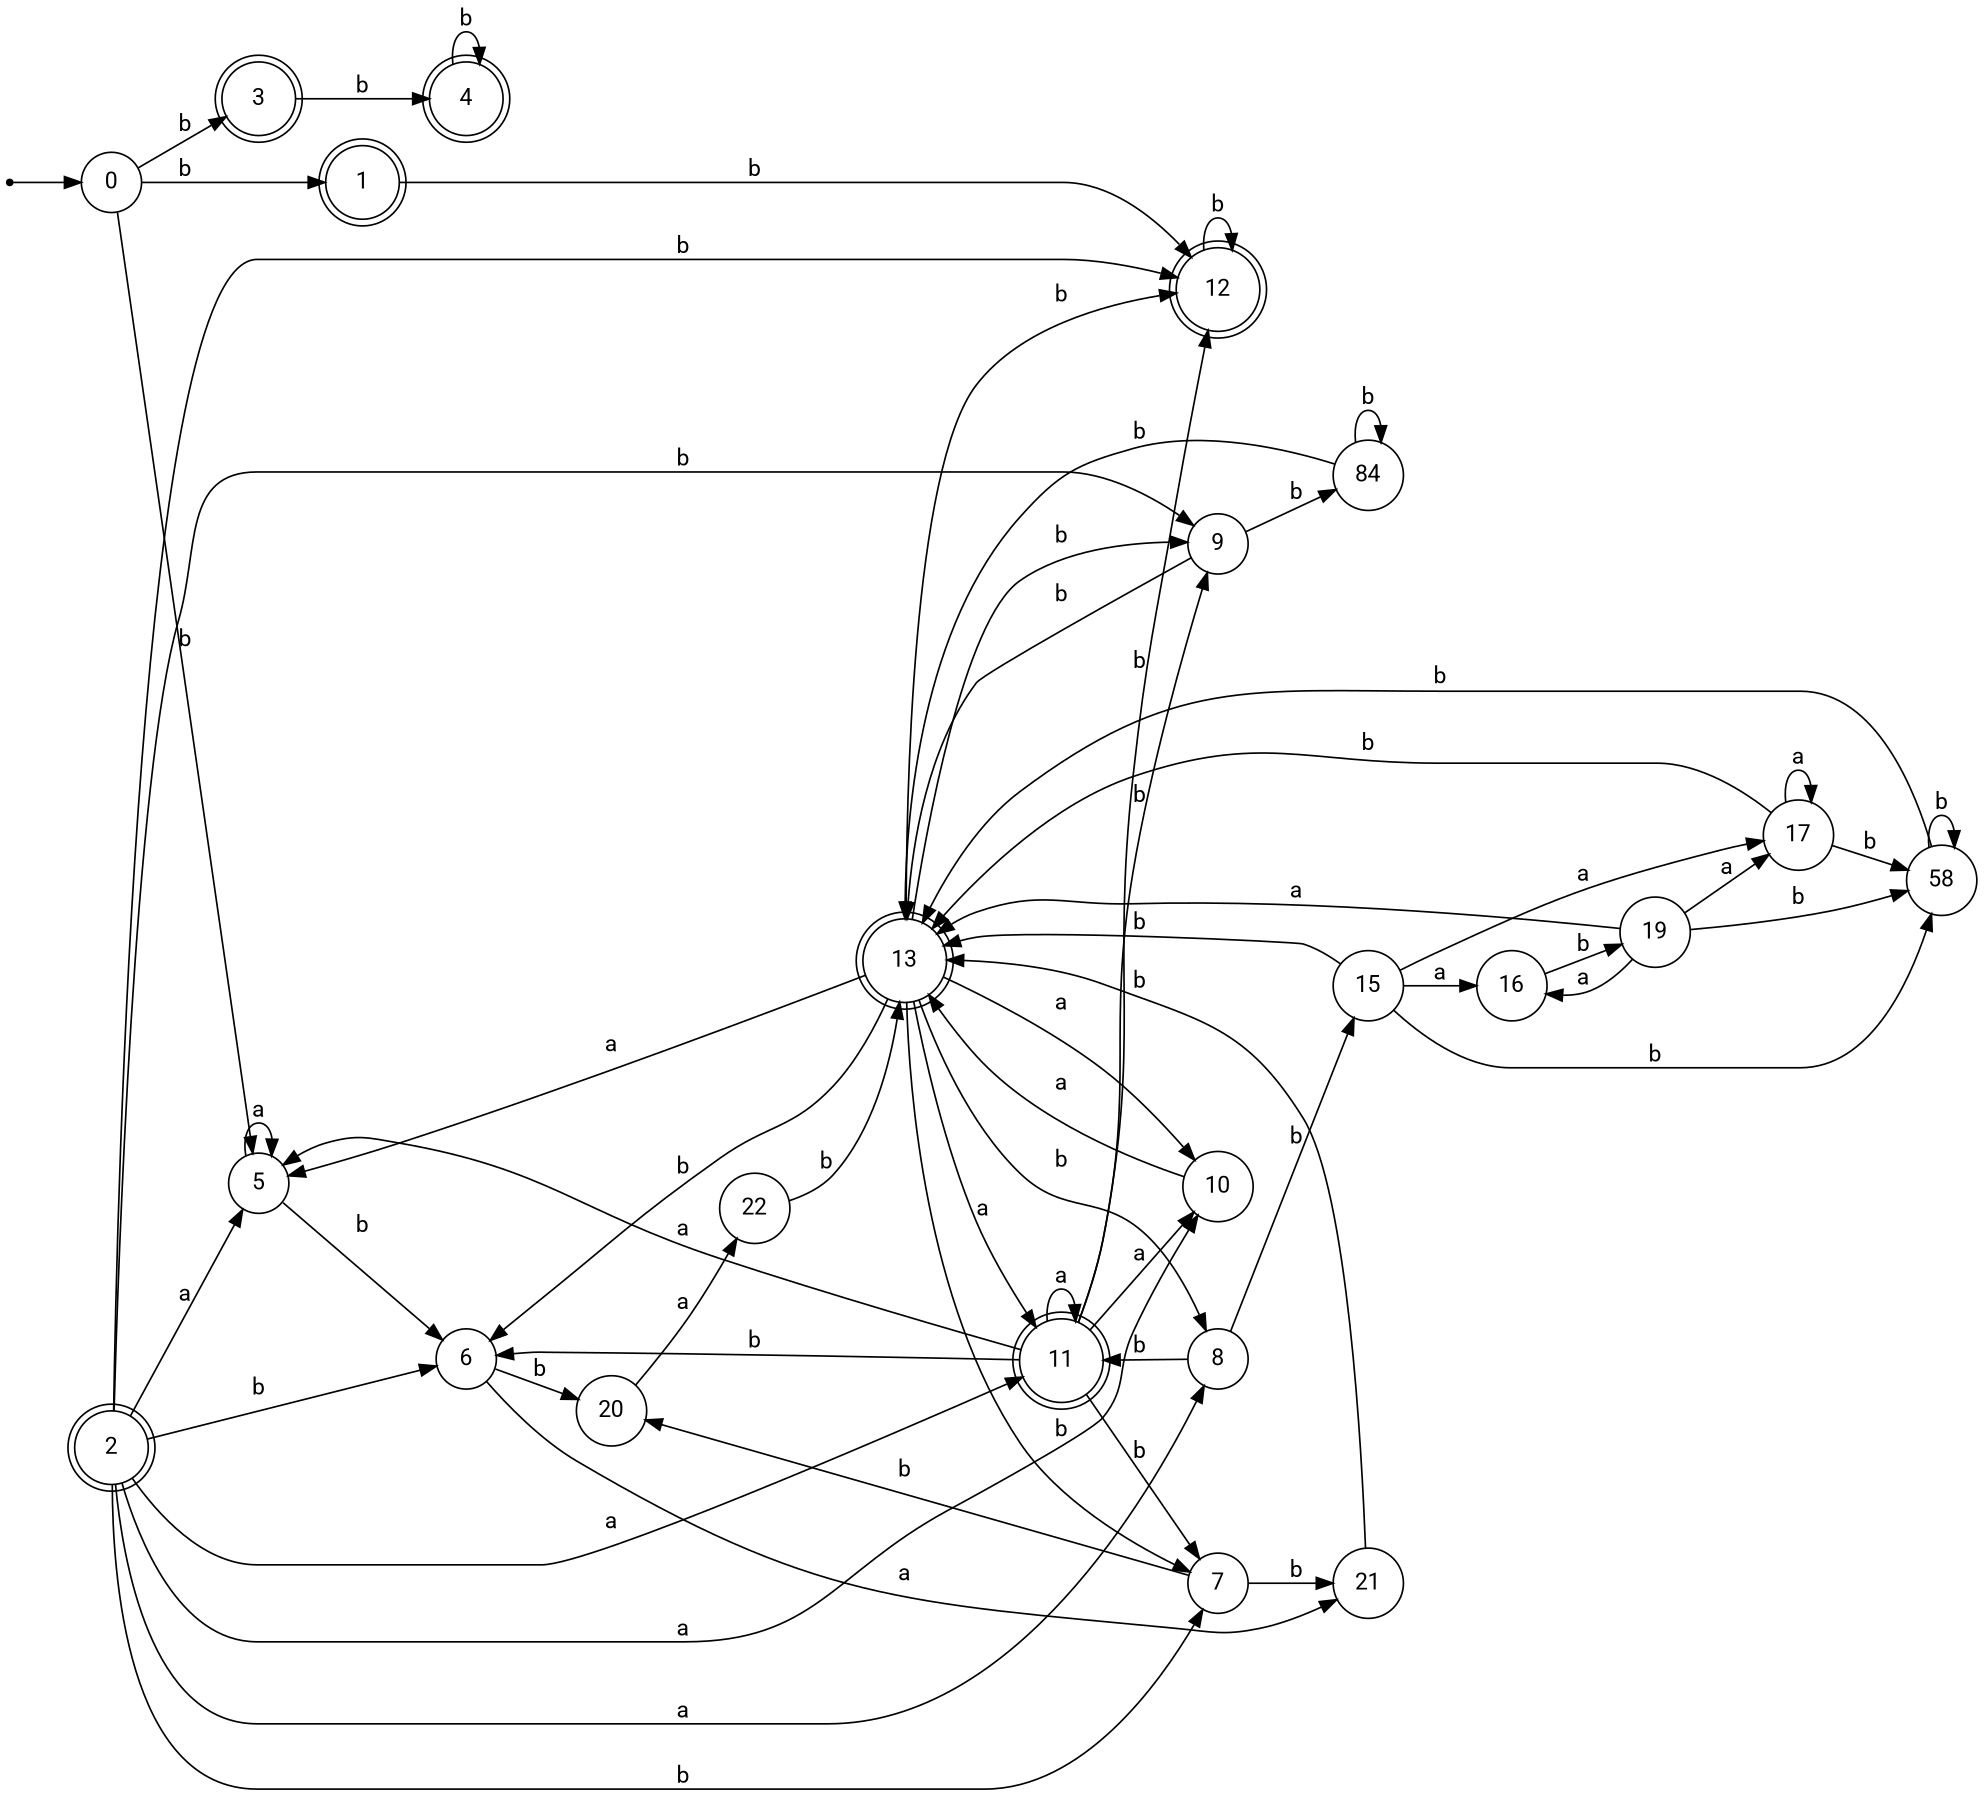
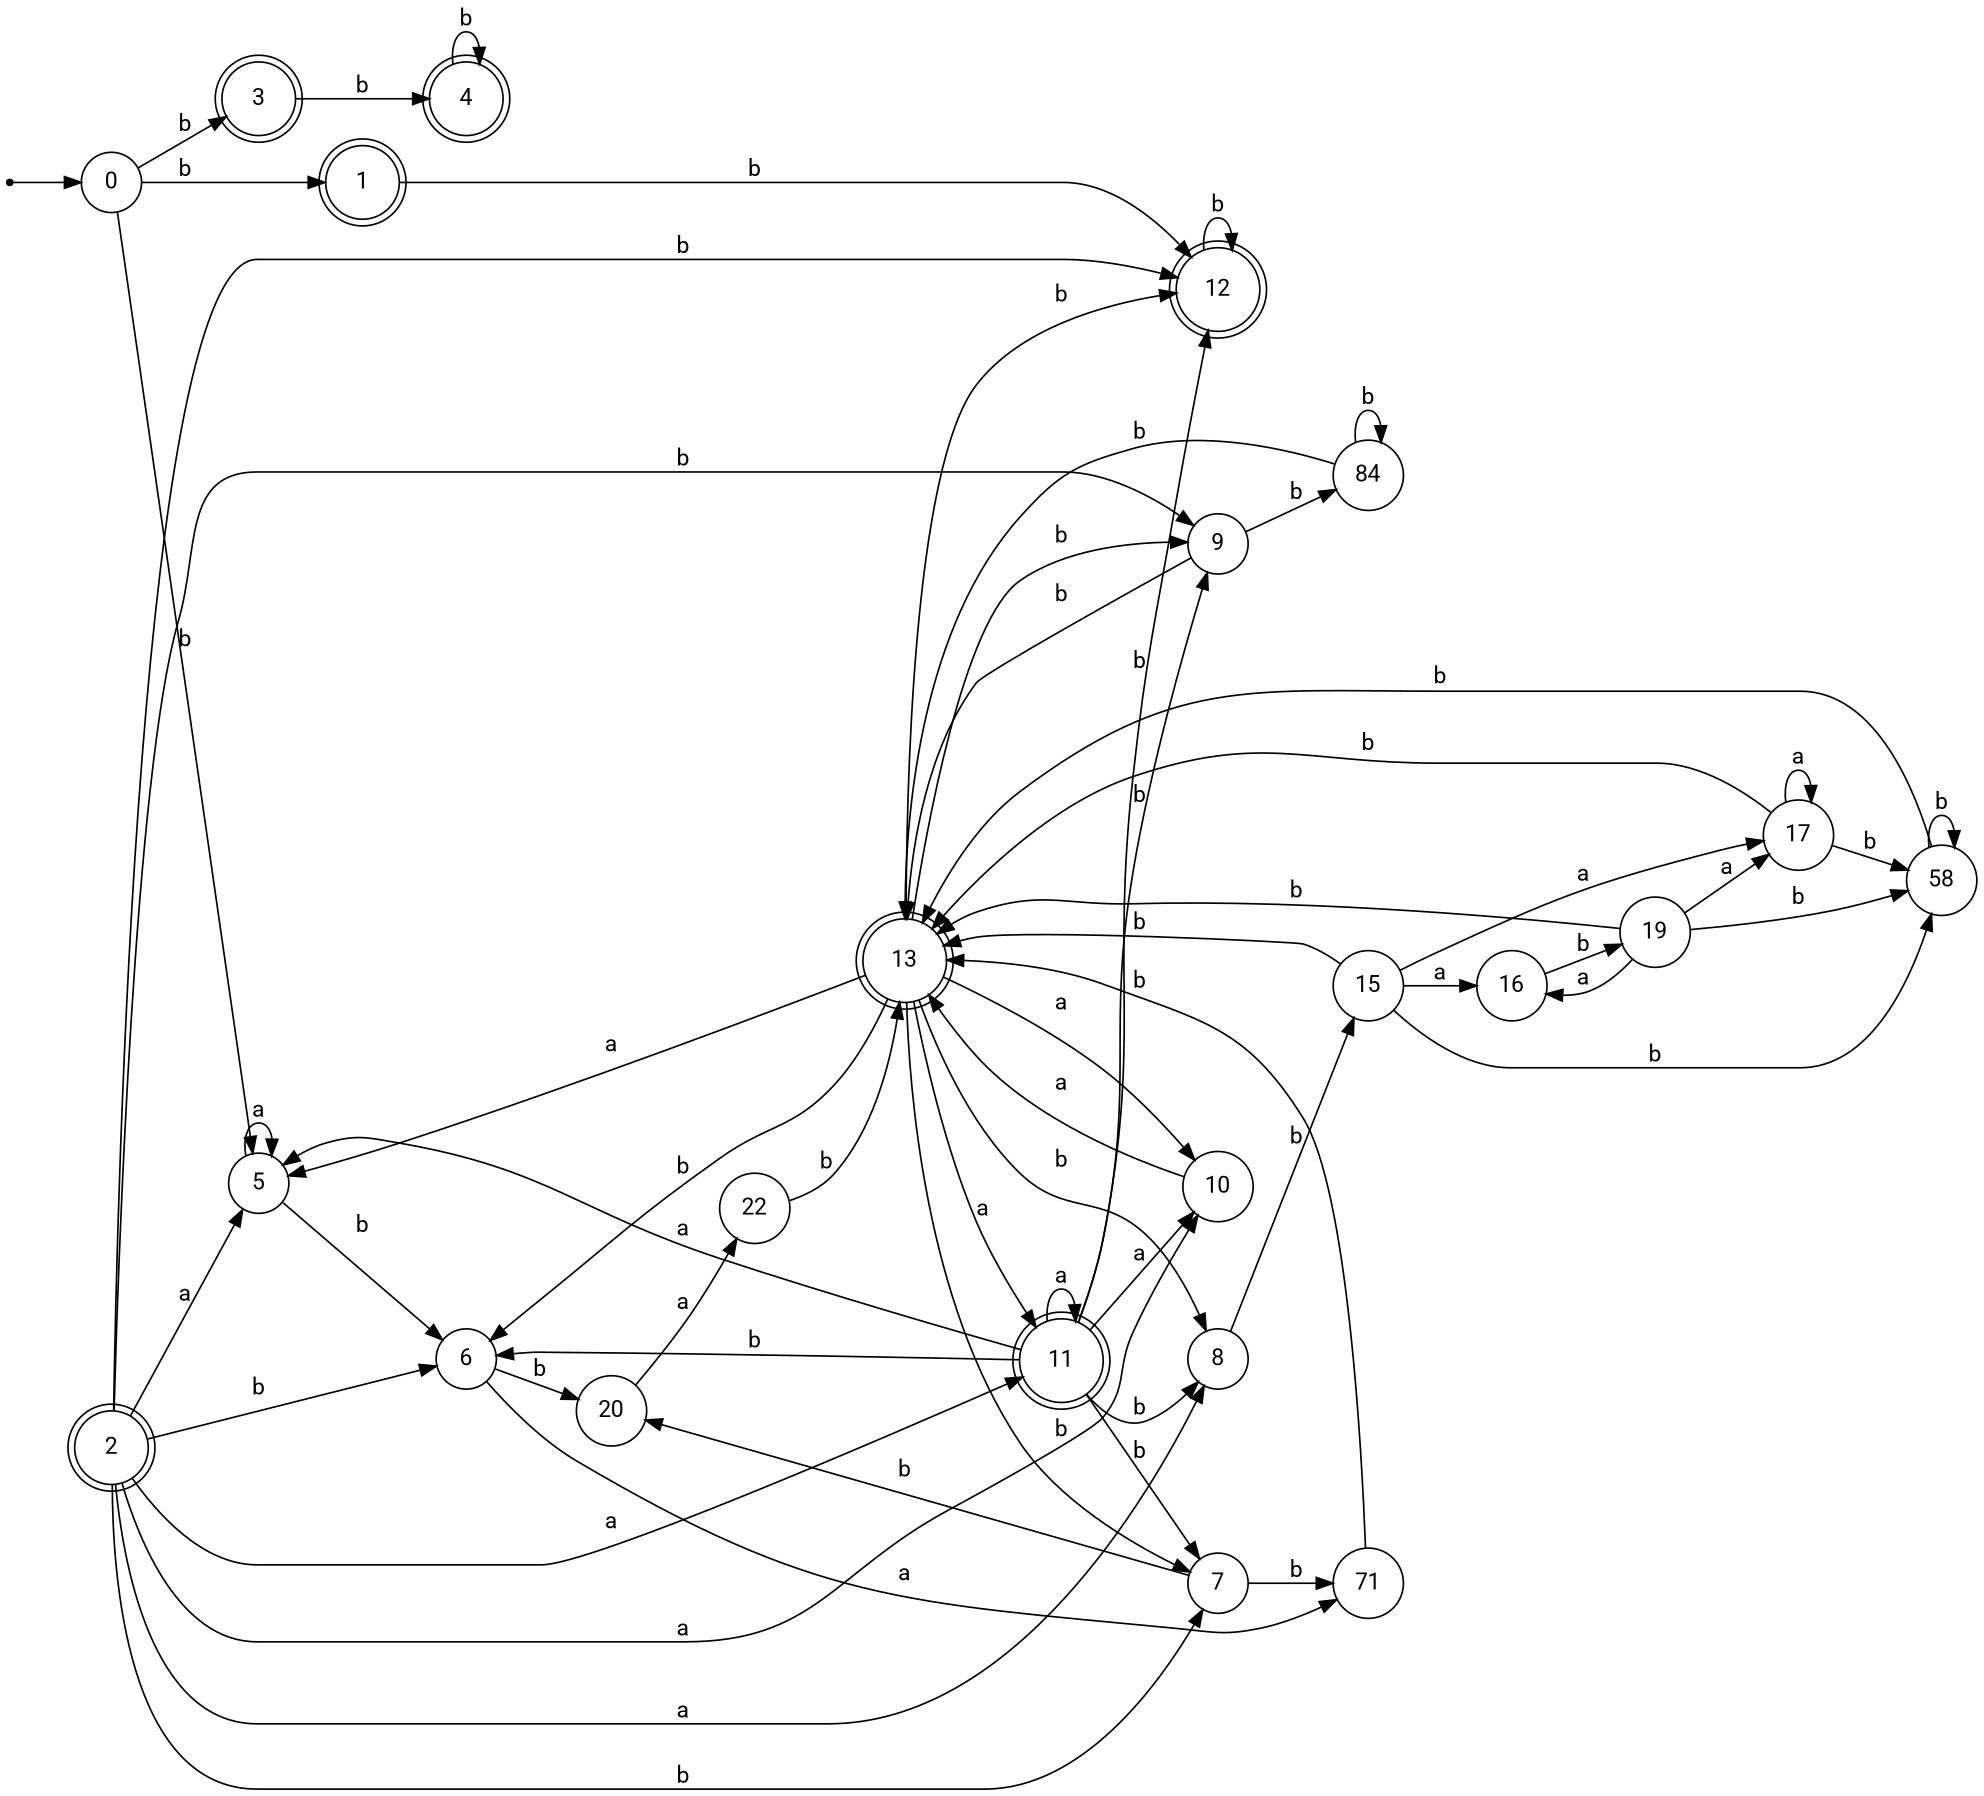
(1296, 891) -> (1296, 891)
(1154, 1360) -> (1136, 1423)
(1368, 1583) -> (1368, 1583)
